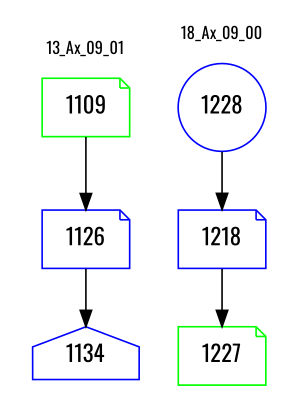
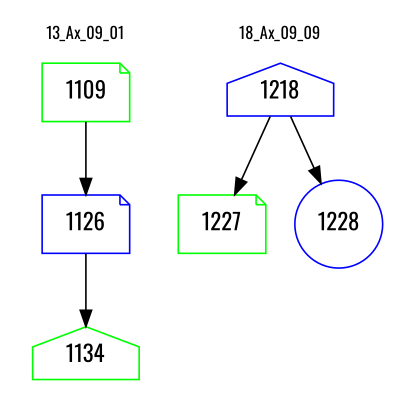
(222, 35) -> (280, 35)
(222, 172) -> (302, 142)
(222, 239) -> (280, 92)
(86, 356) -> (86, 356)
